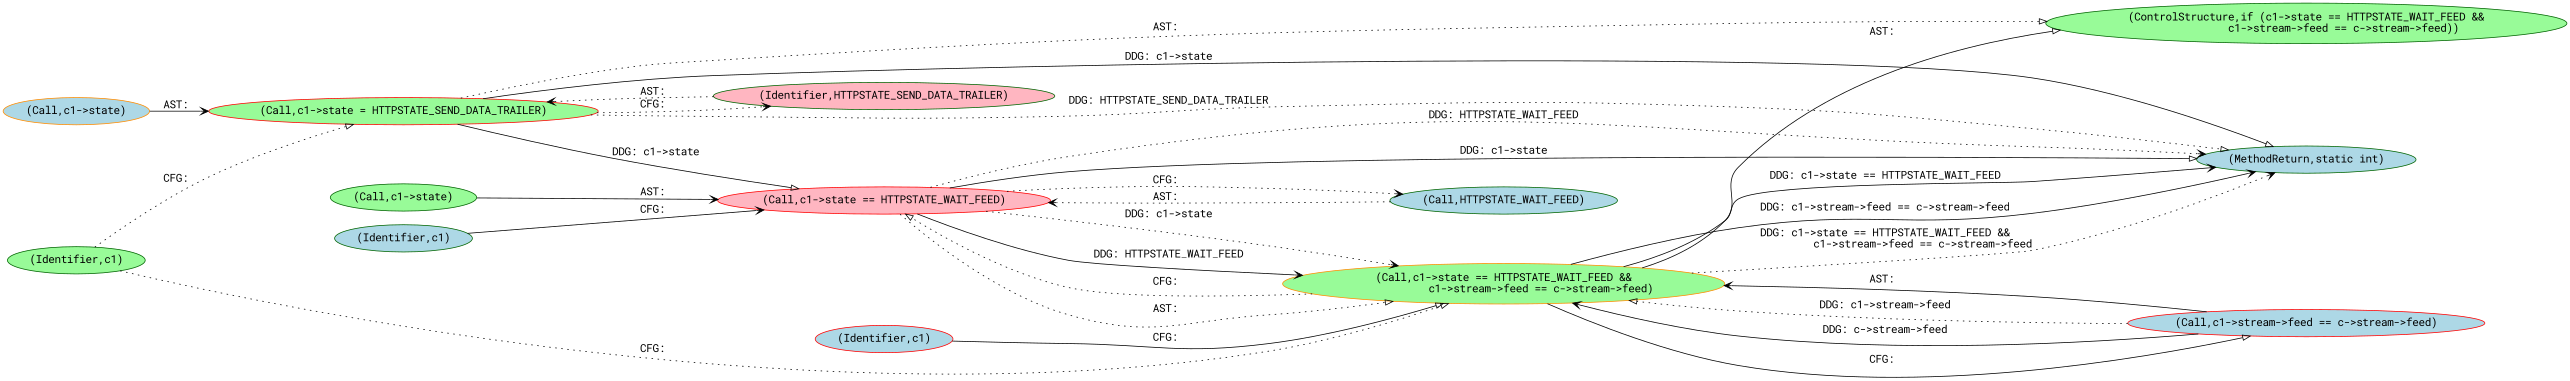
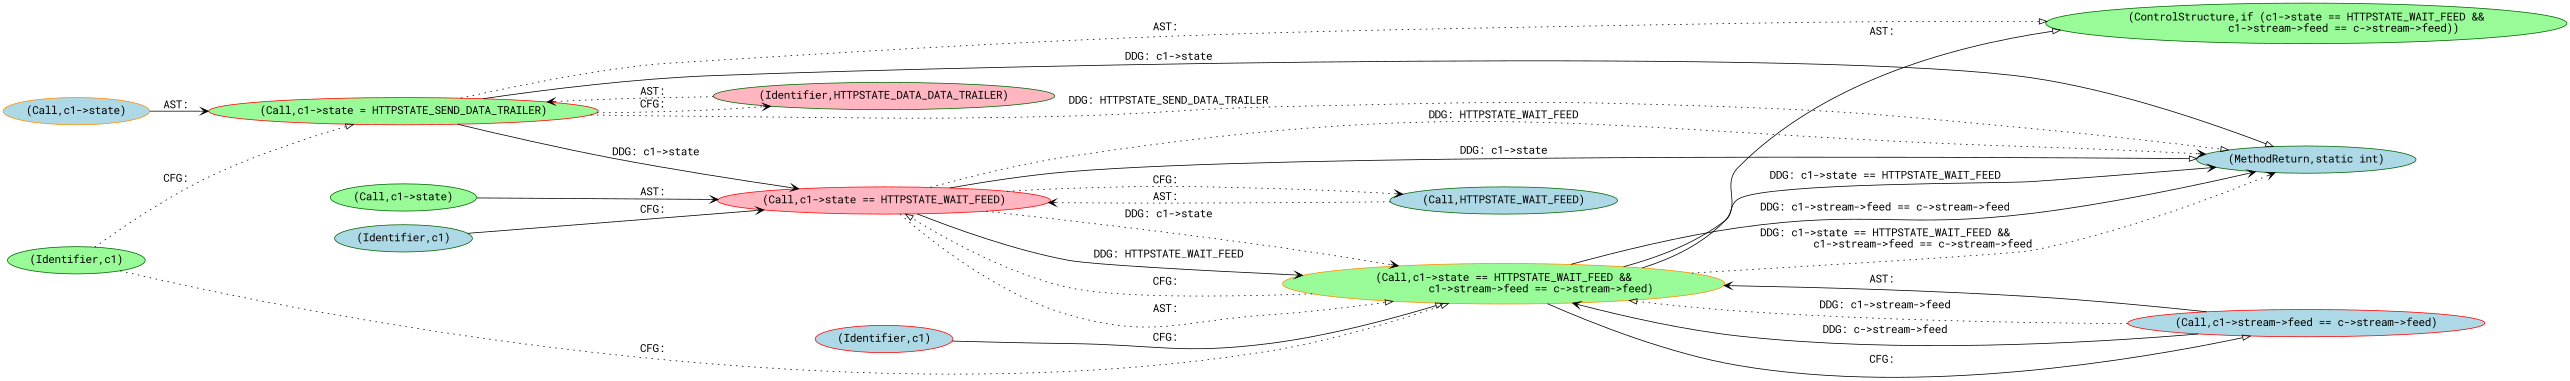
(884, 96) -> (884, 96)
(624, 160) -> (624, 160)
